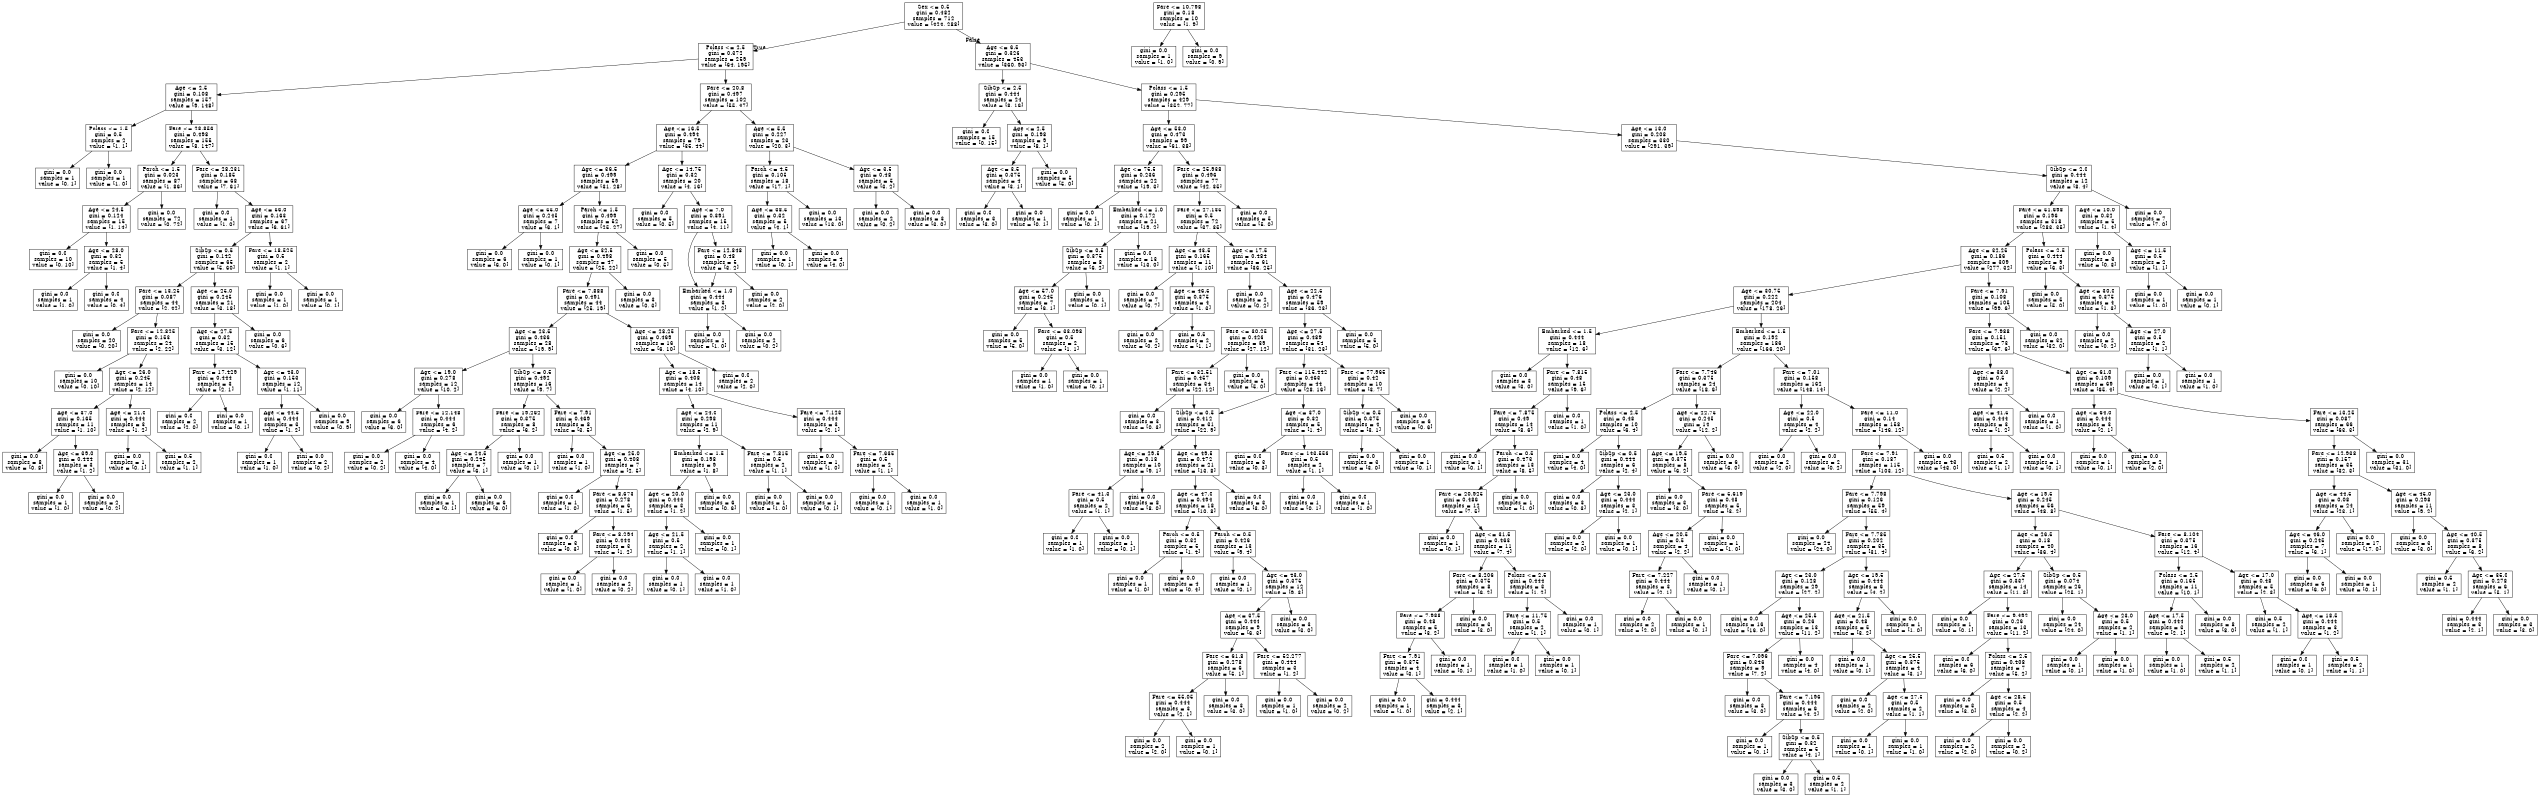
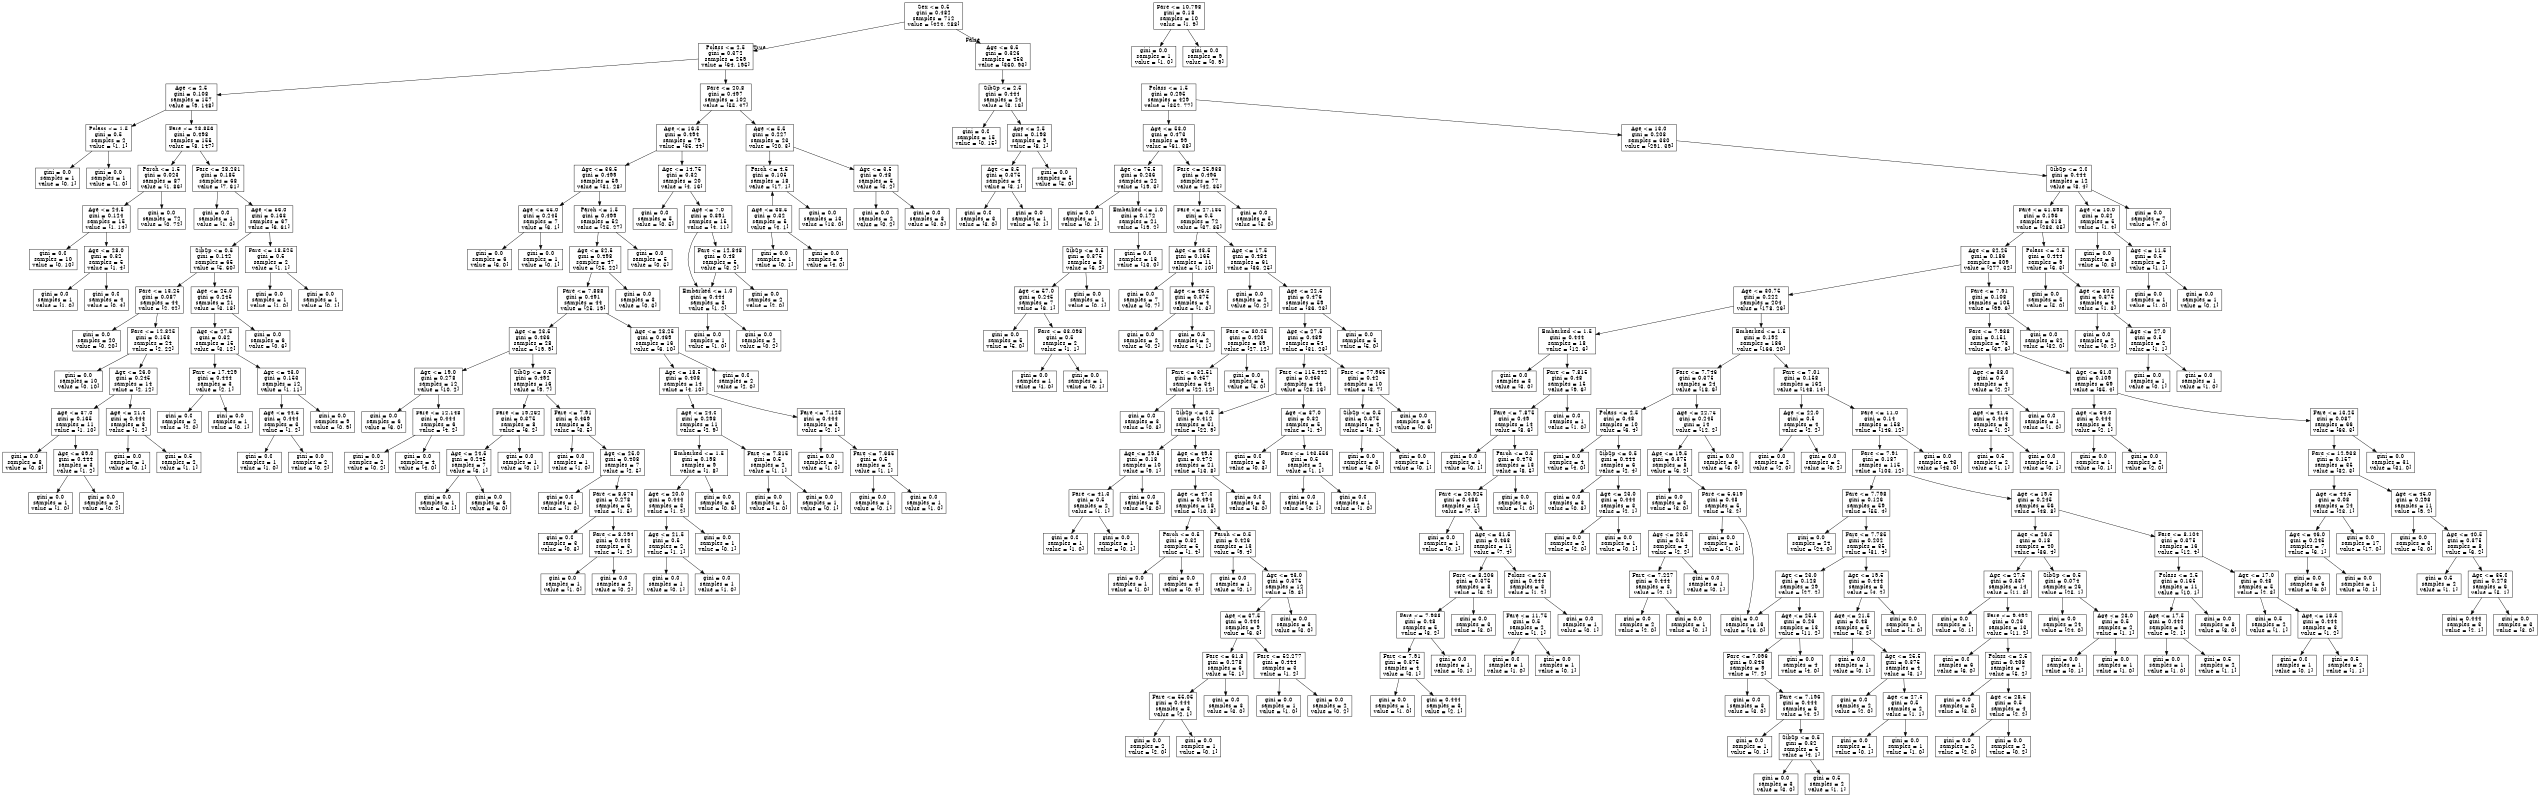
(1084, 76) -> none
(767, 197) -> (772, 201)
none -> (2082, 197)
(1113, 238) -> none
(1698, 522) -> (1753, 562)
(1527, 603) -> none
